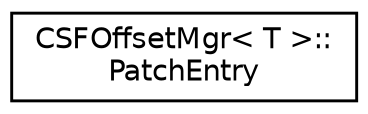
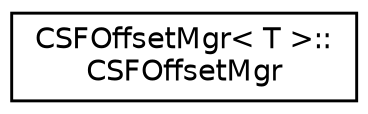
(184, 57) -> (184, 57)
